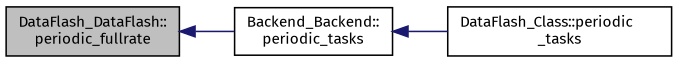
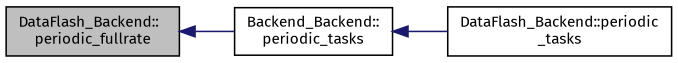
(93, 31) -> (93, 31)
(560, 31) -> (560, 31)
